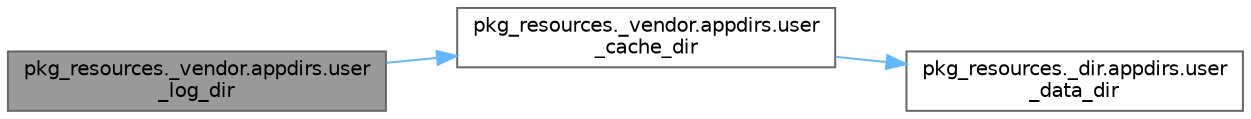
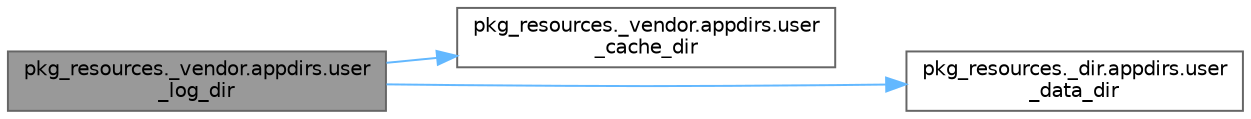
(861, 59) -> (636, 86)
